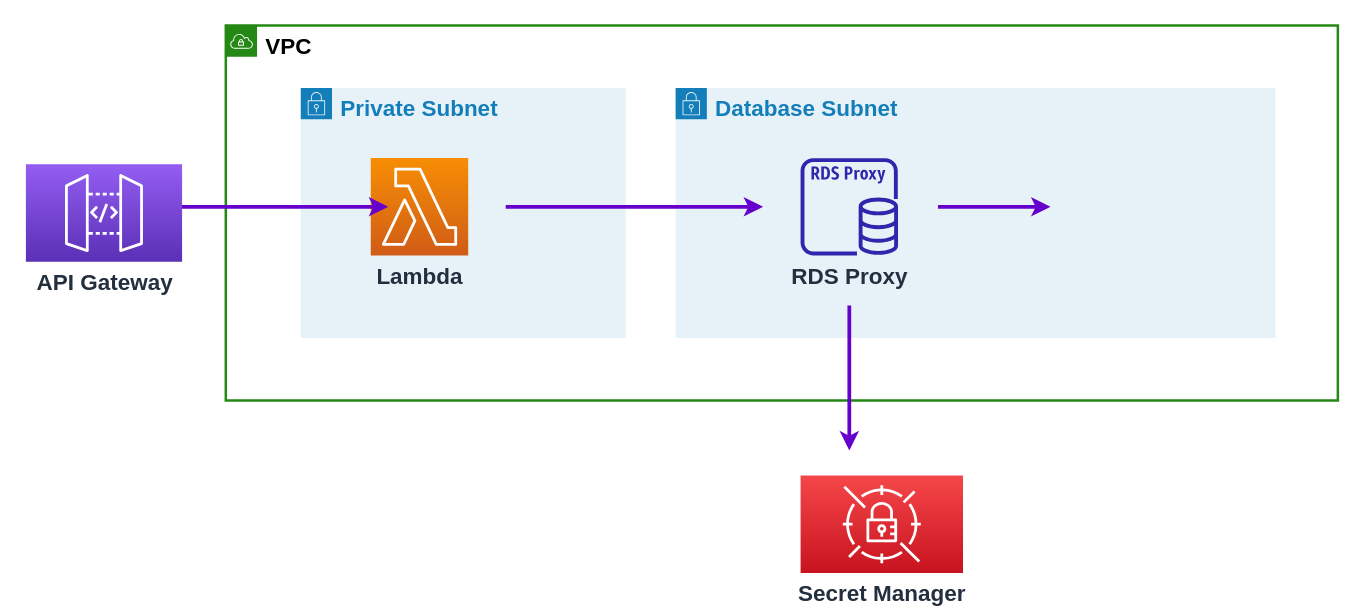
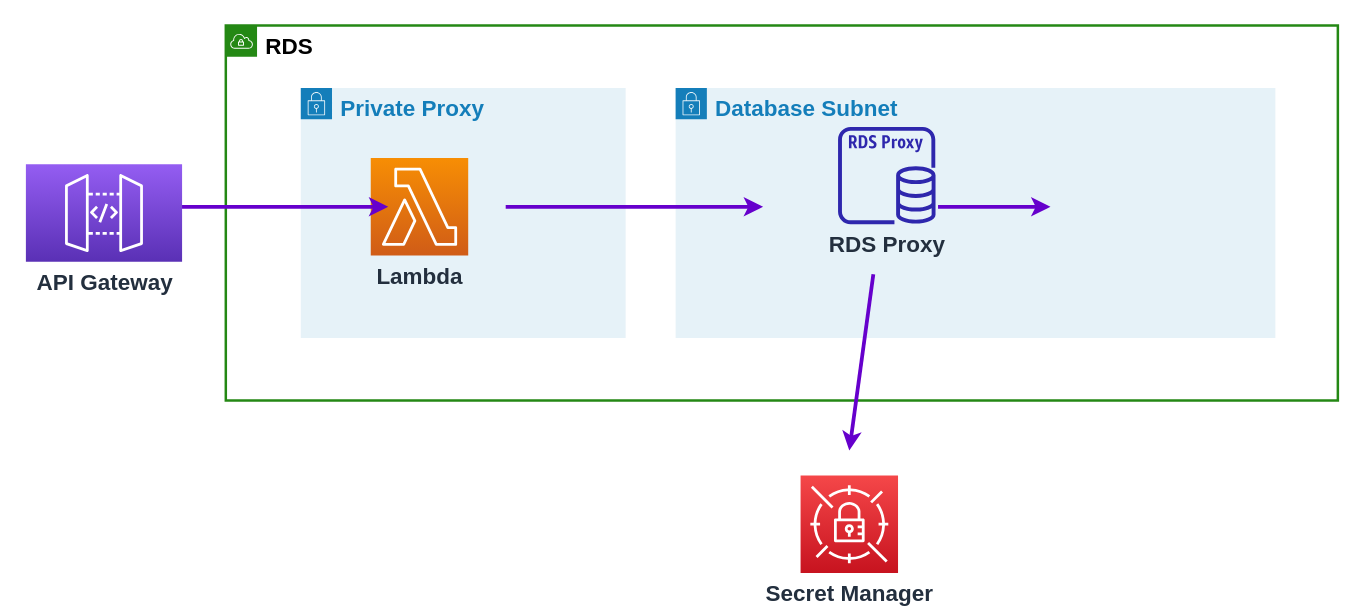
(285, 48) -> (285, 48)
(423, 110) -> (417, 110)
(849, 207) -> (887, 176)
(882, 524) -> (849, 524)
